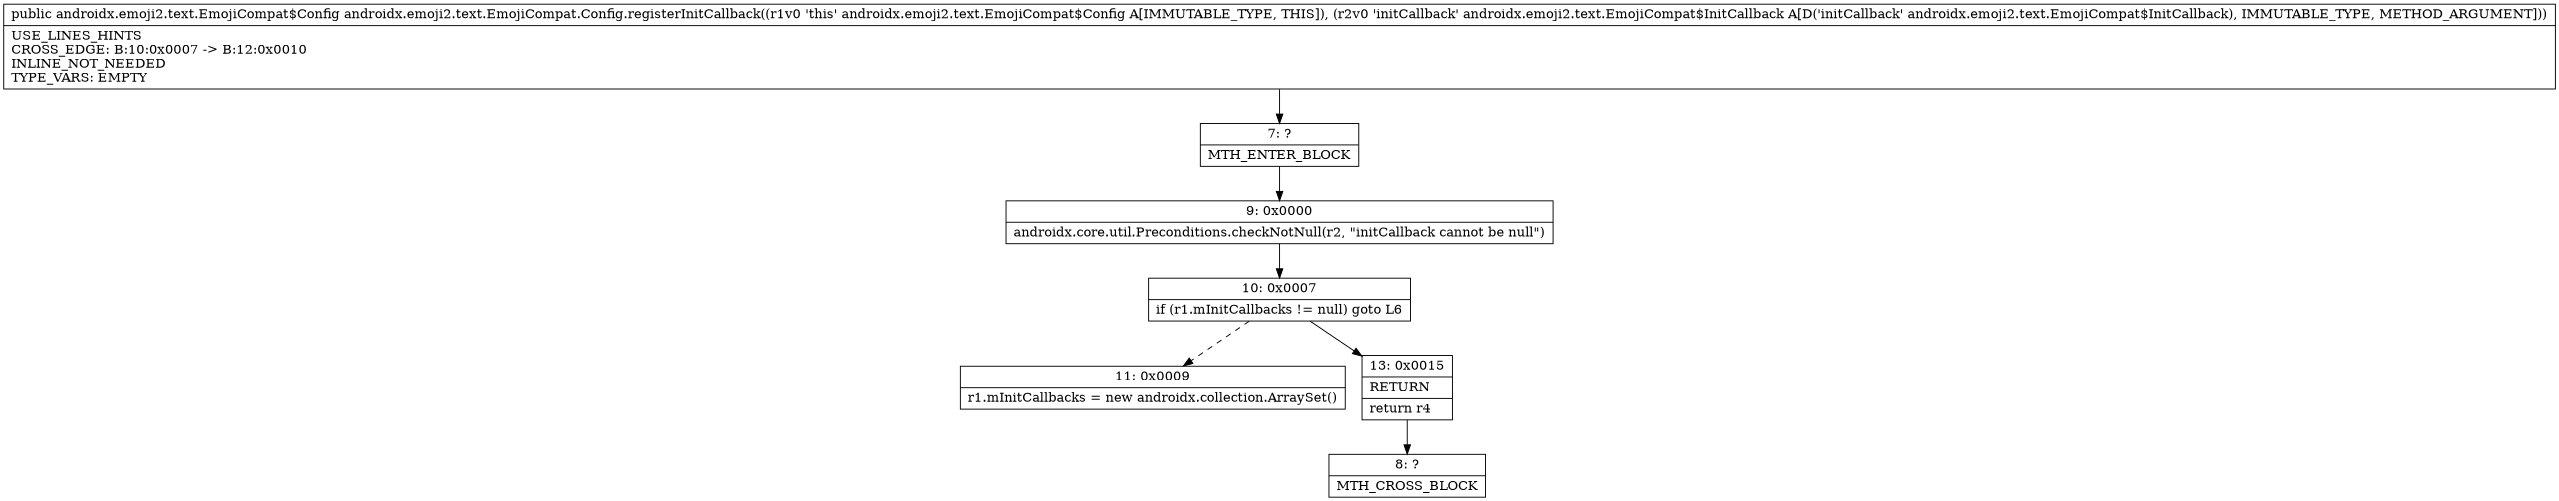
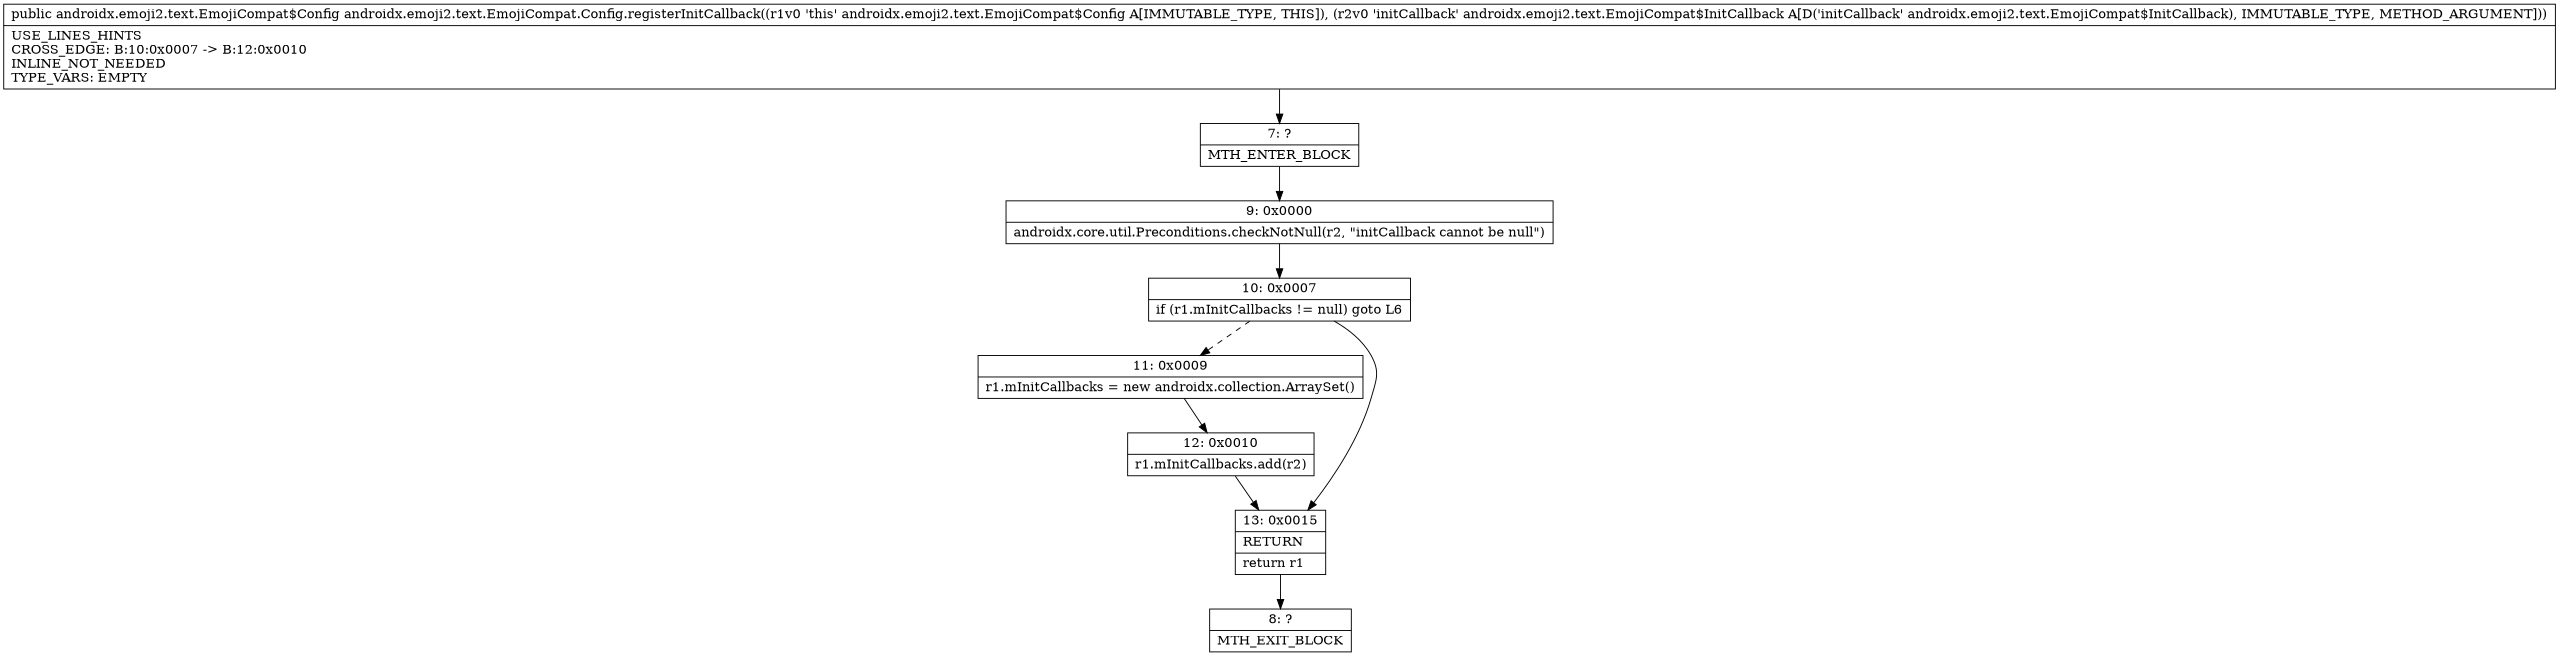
(1401, 409) -> (1274, 563)
none -> (1221, 454)
(1407, 486) -> (1280, 641)
